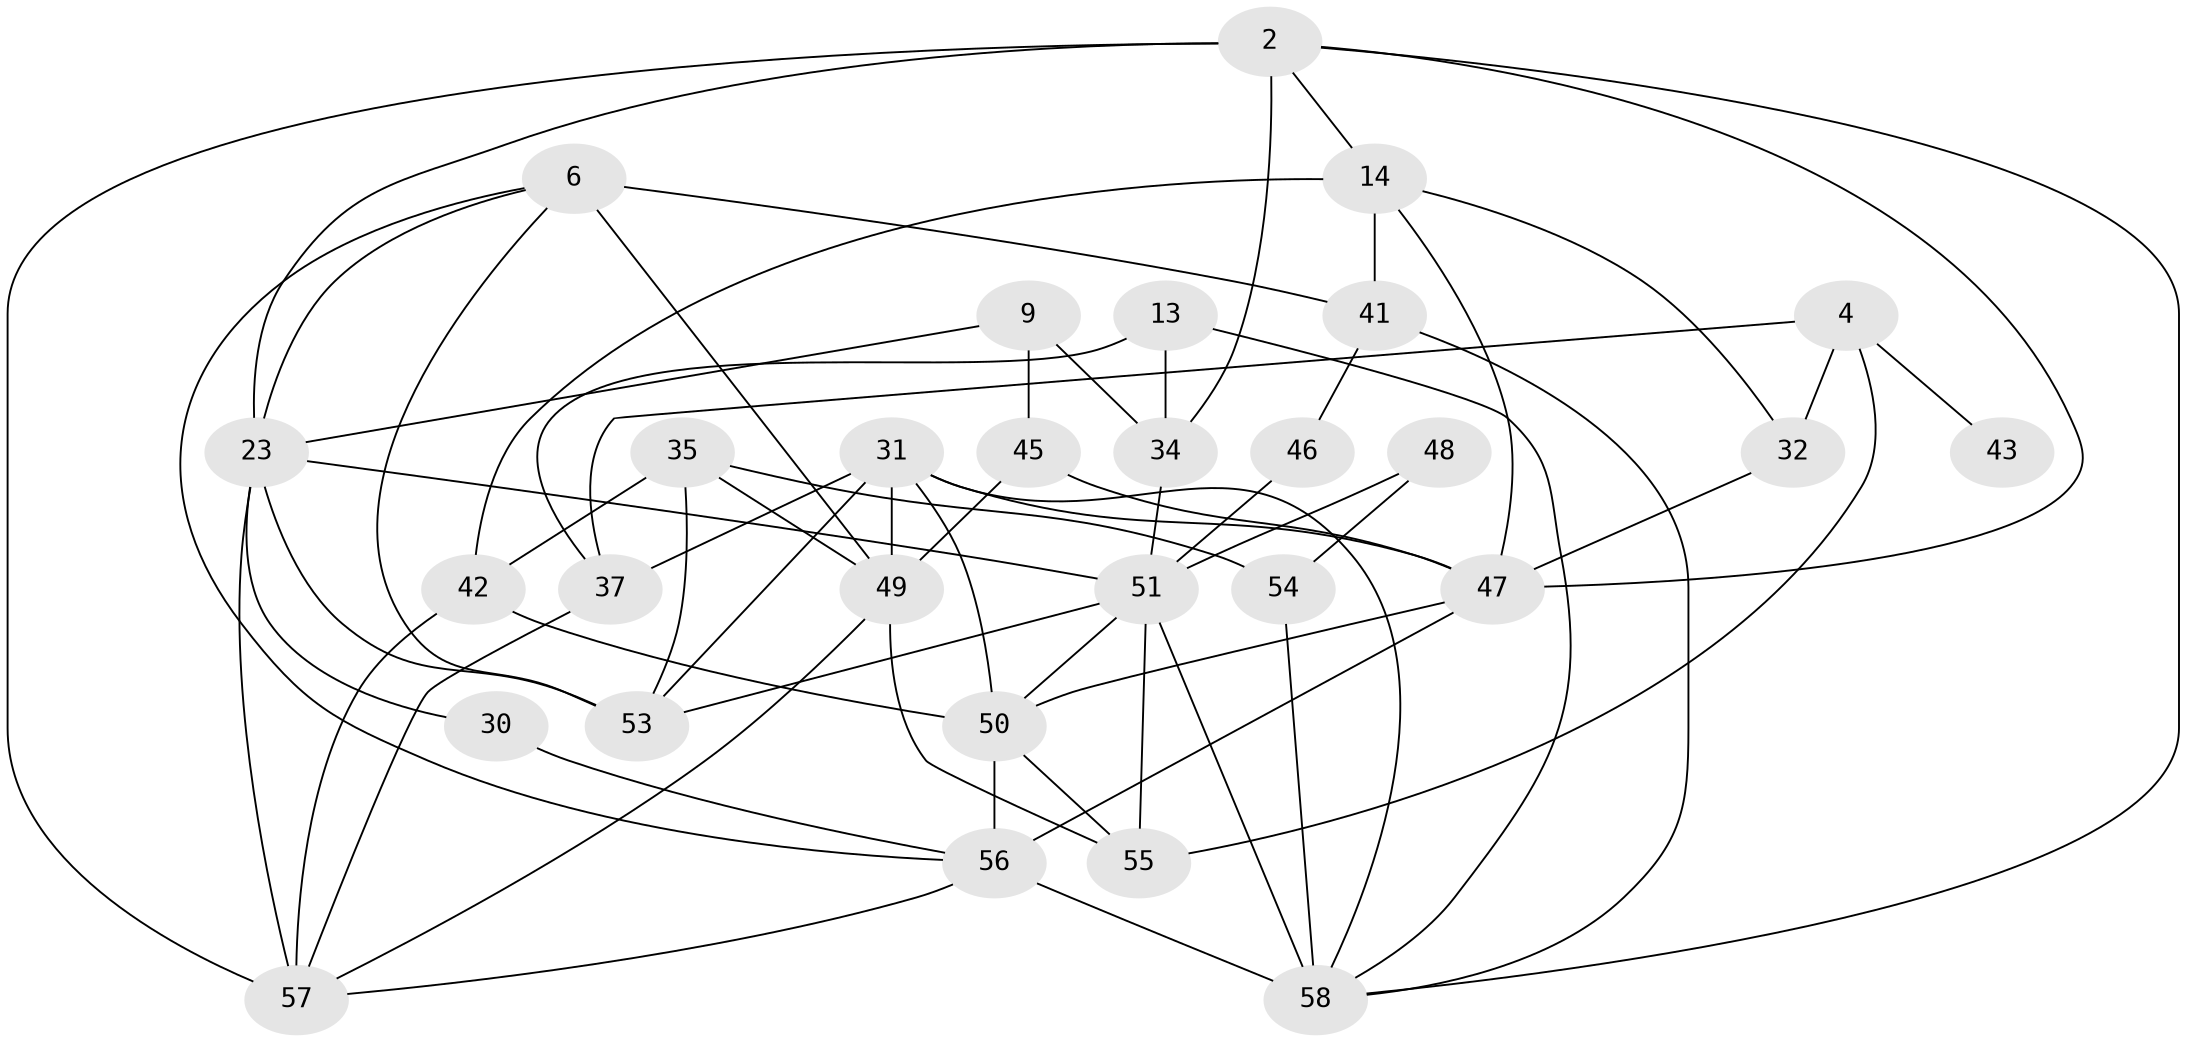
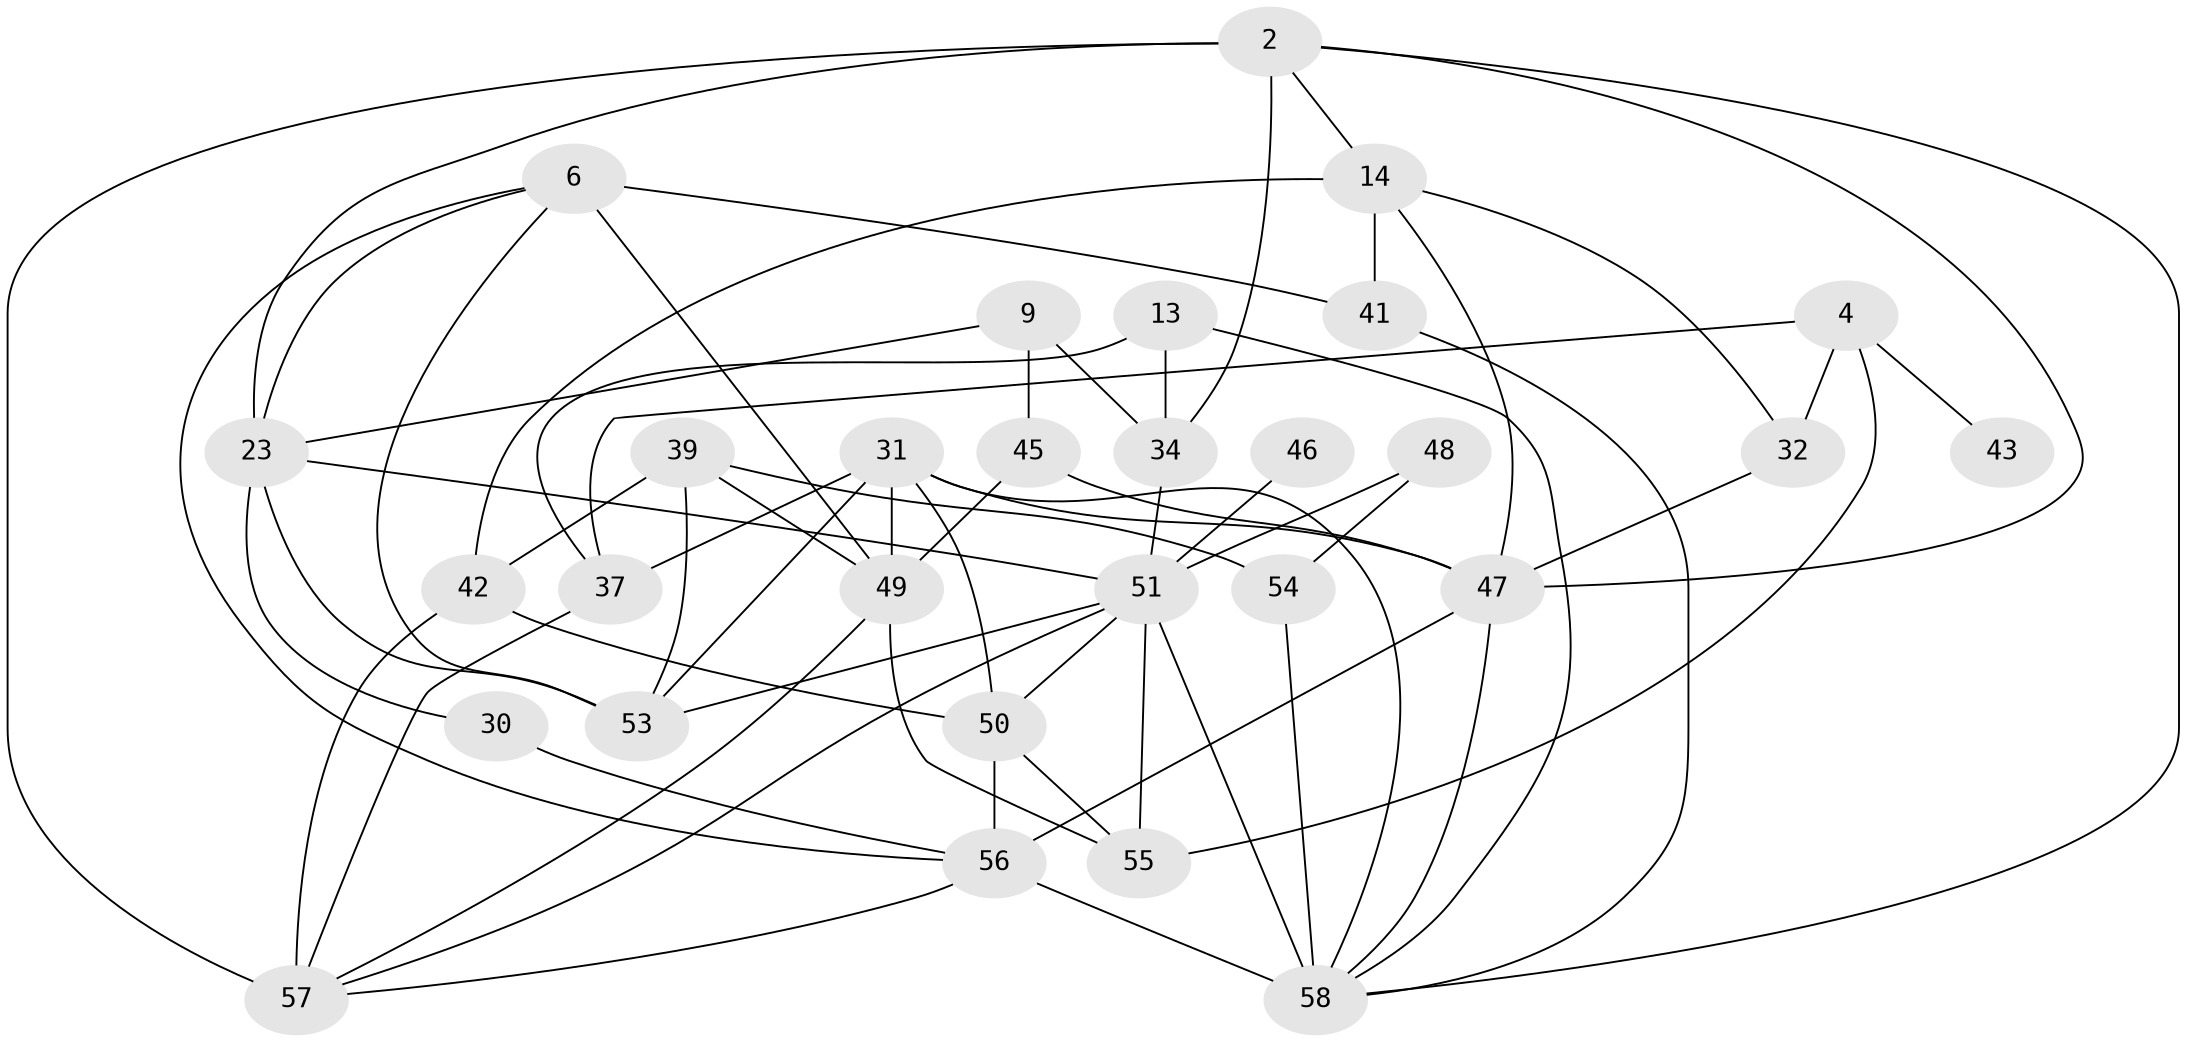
(1339, 384) -> none
(683, 453) -> (683, 453)
(1239, 650) -> (1451, 813)
(246, 728) -> (748, 799)
